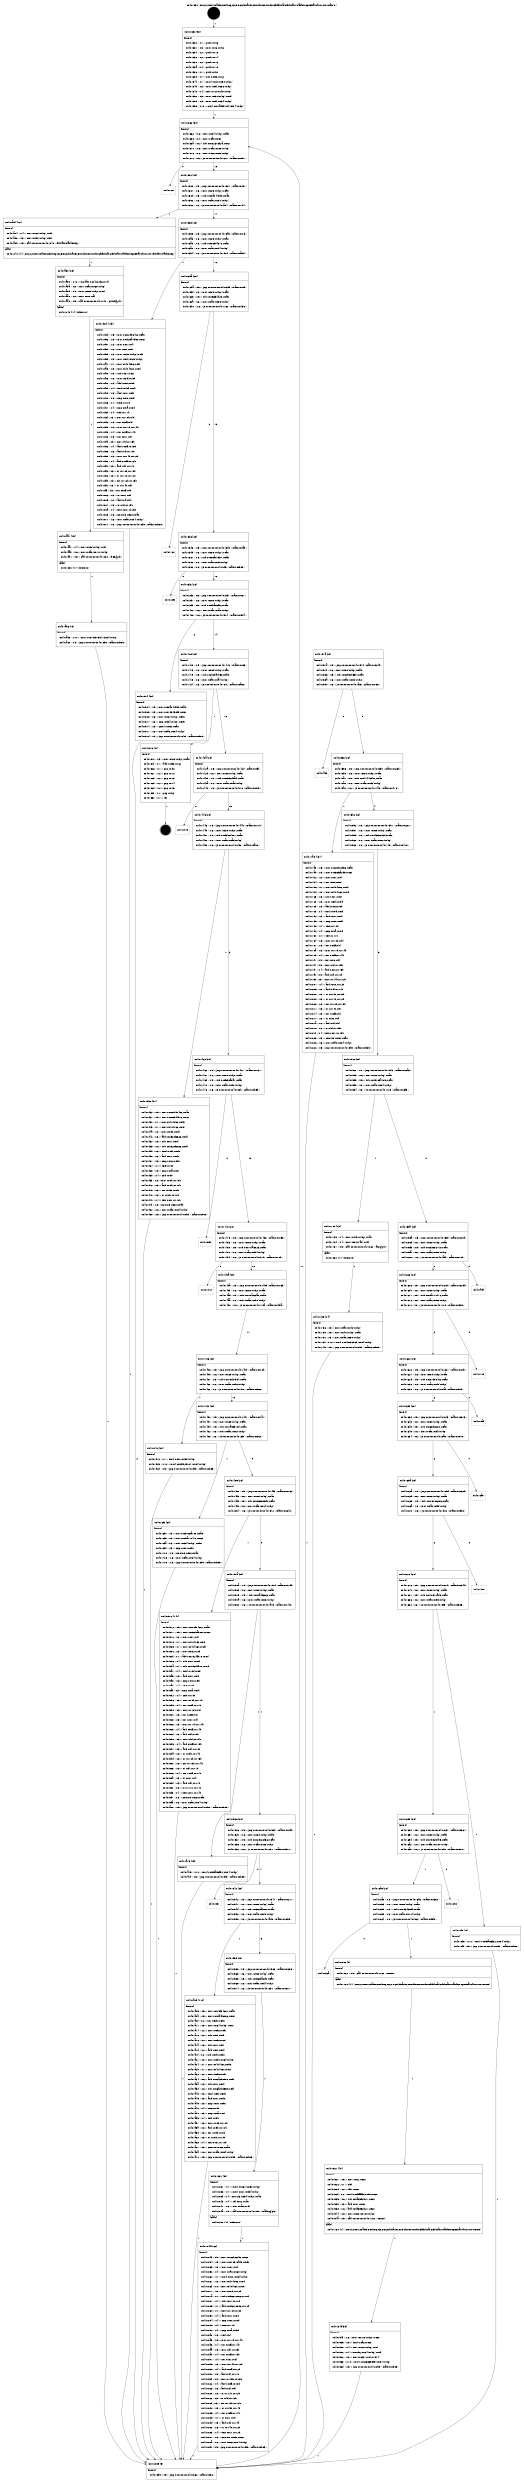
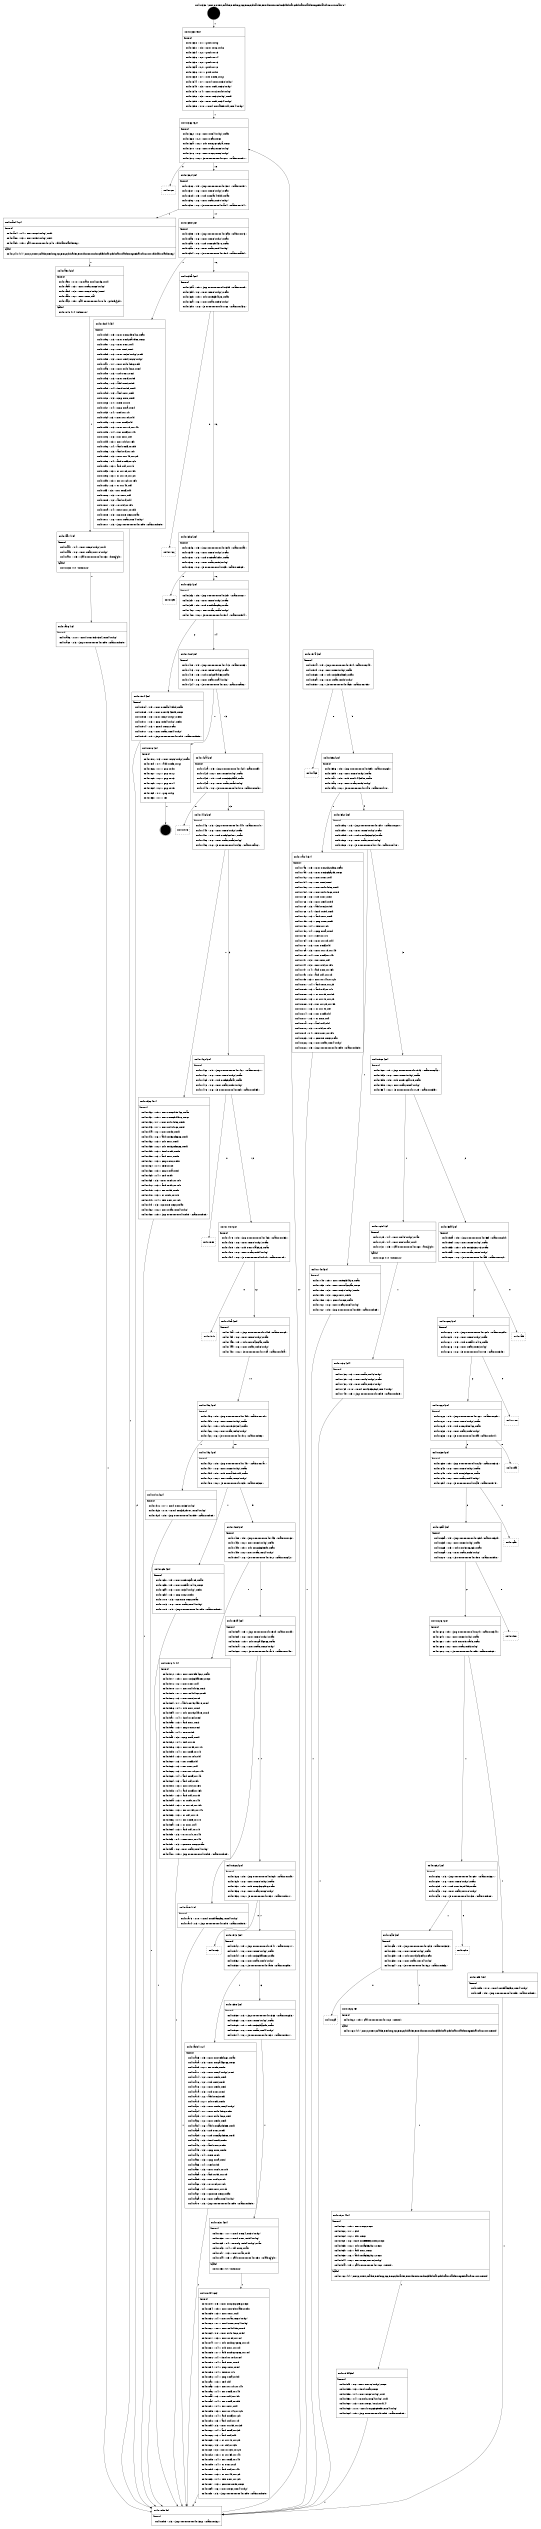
none -> (345, 1290)
